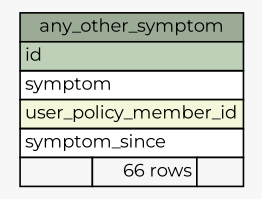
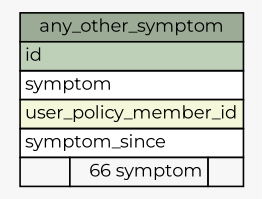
(157, 171) -> (146, 171)
